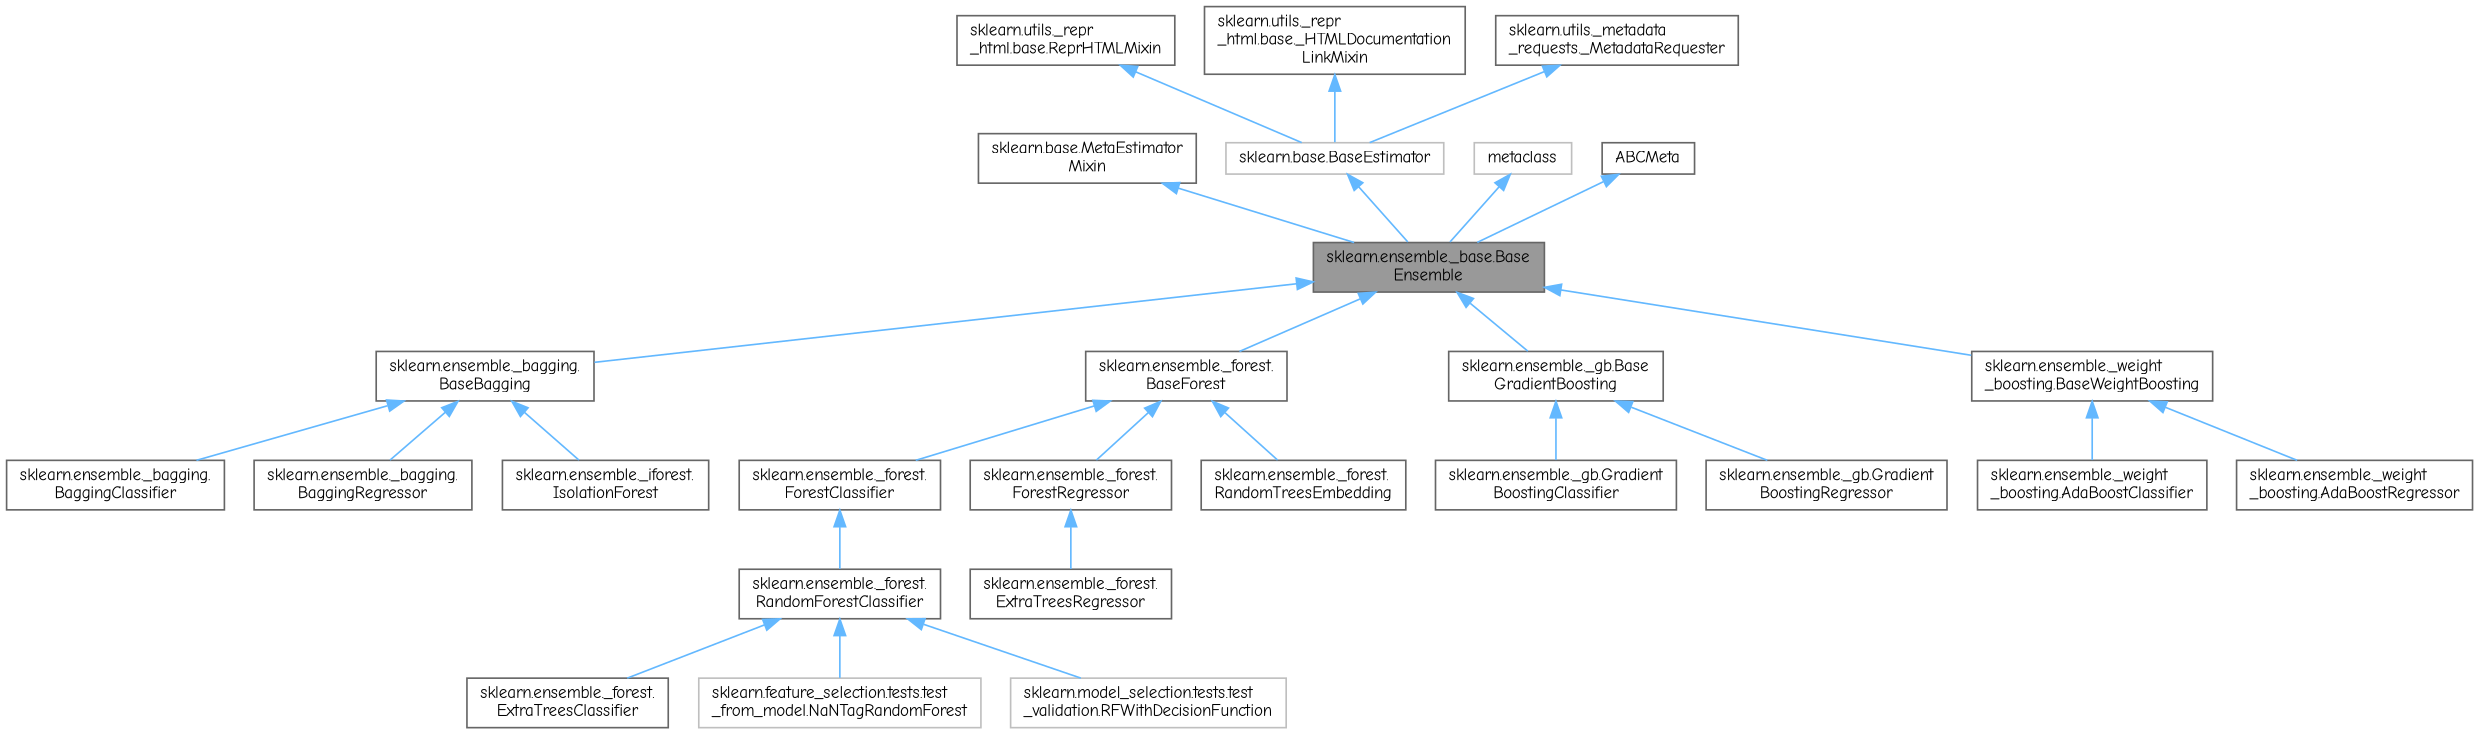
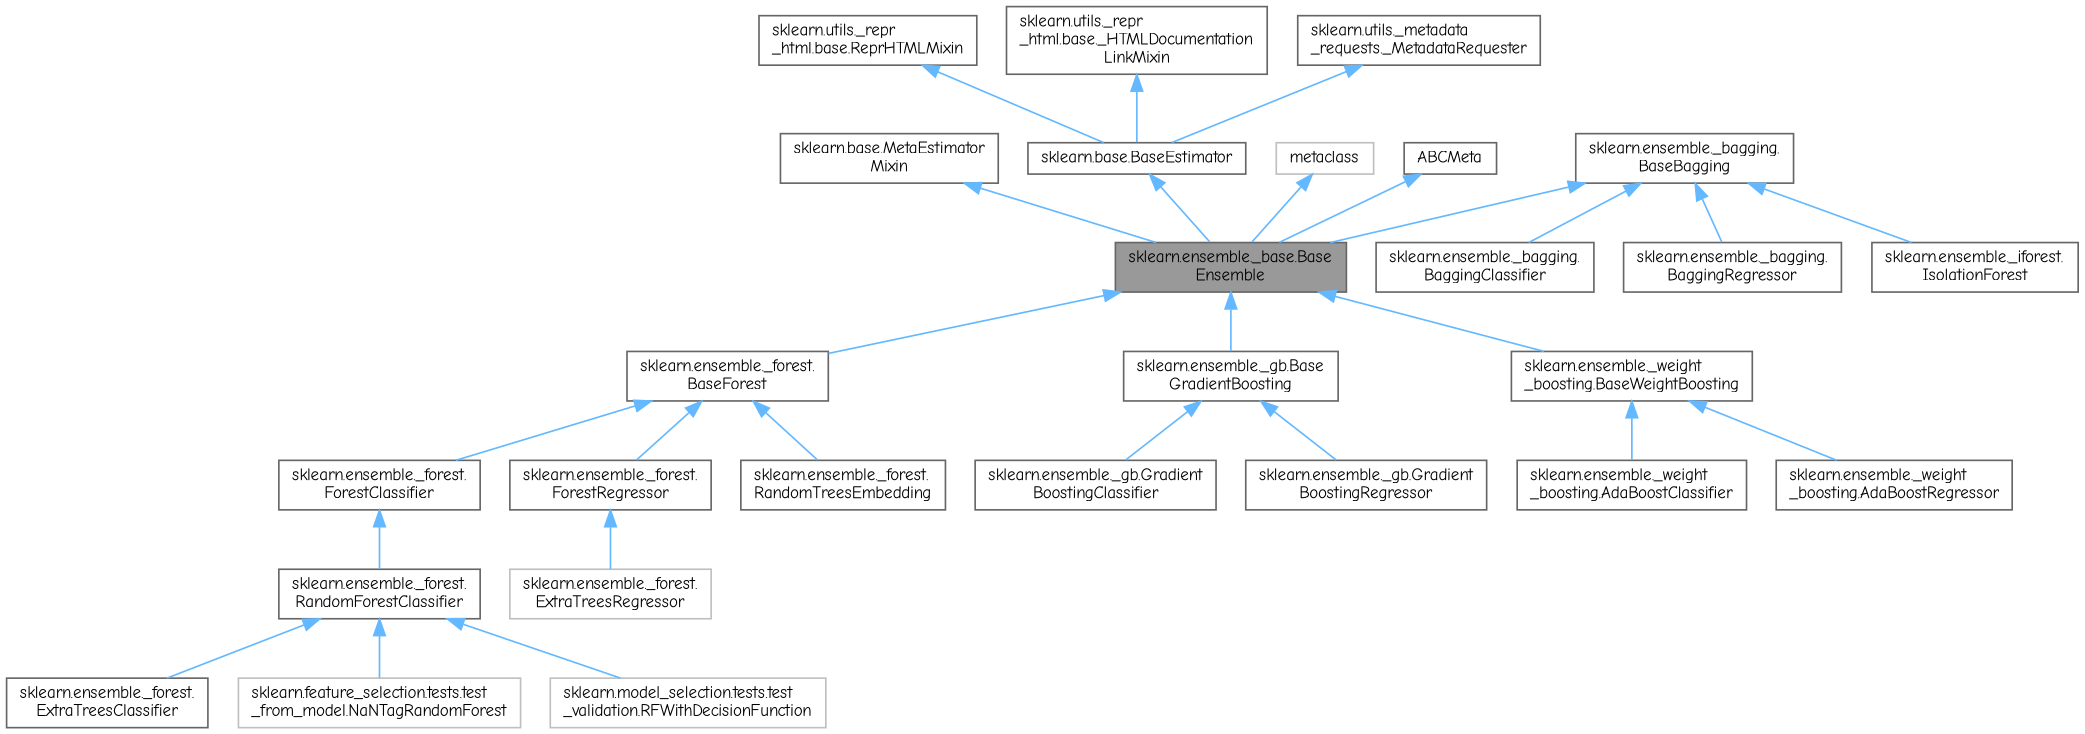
(1335, 158) -> (1137, 158)
(946, 323) -> (1449, 215)
(1071, 594) -> (610, 594)
